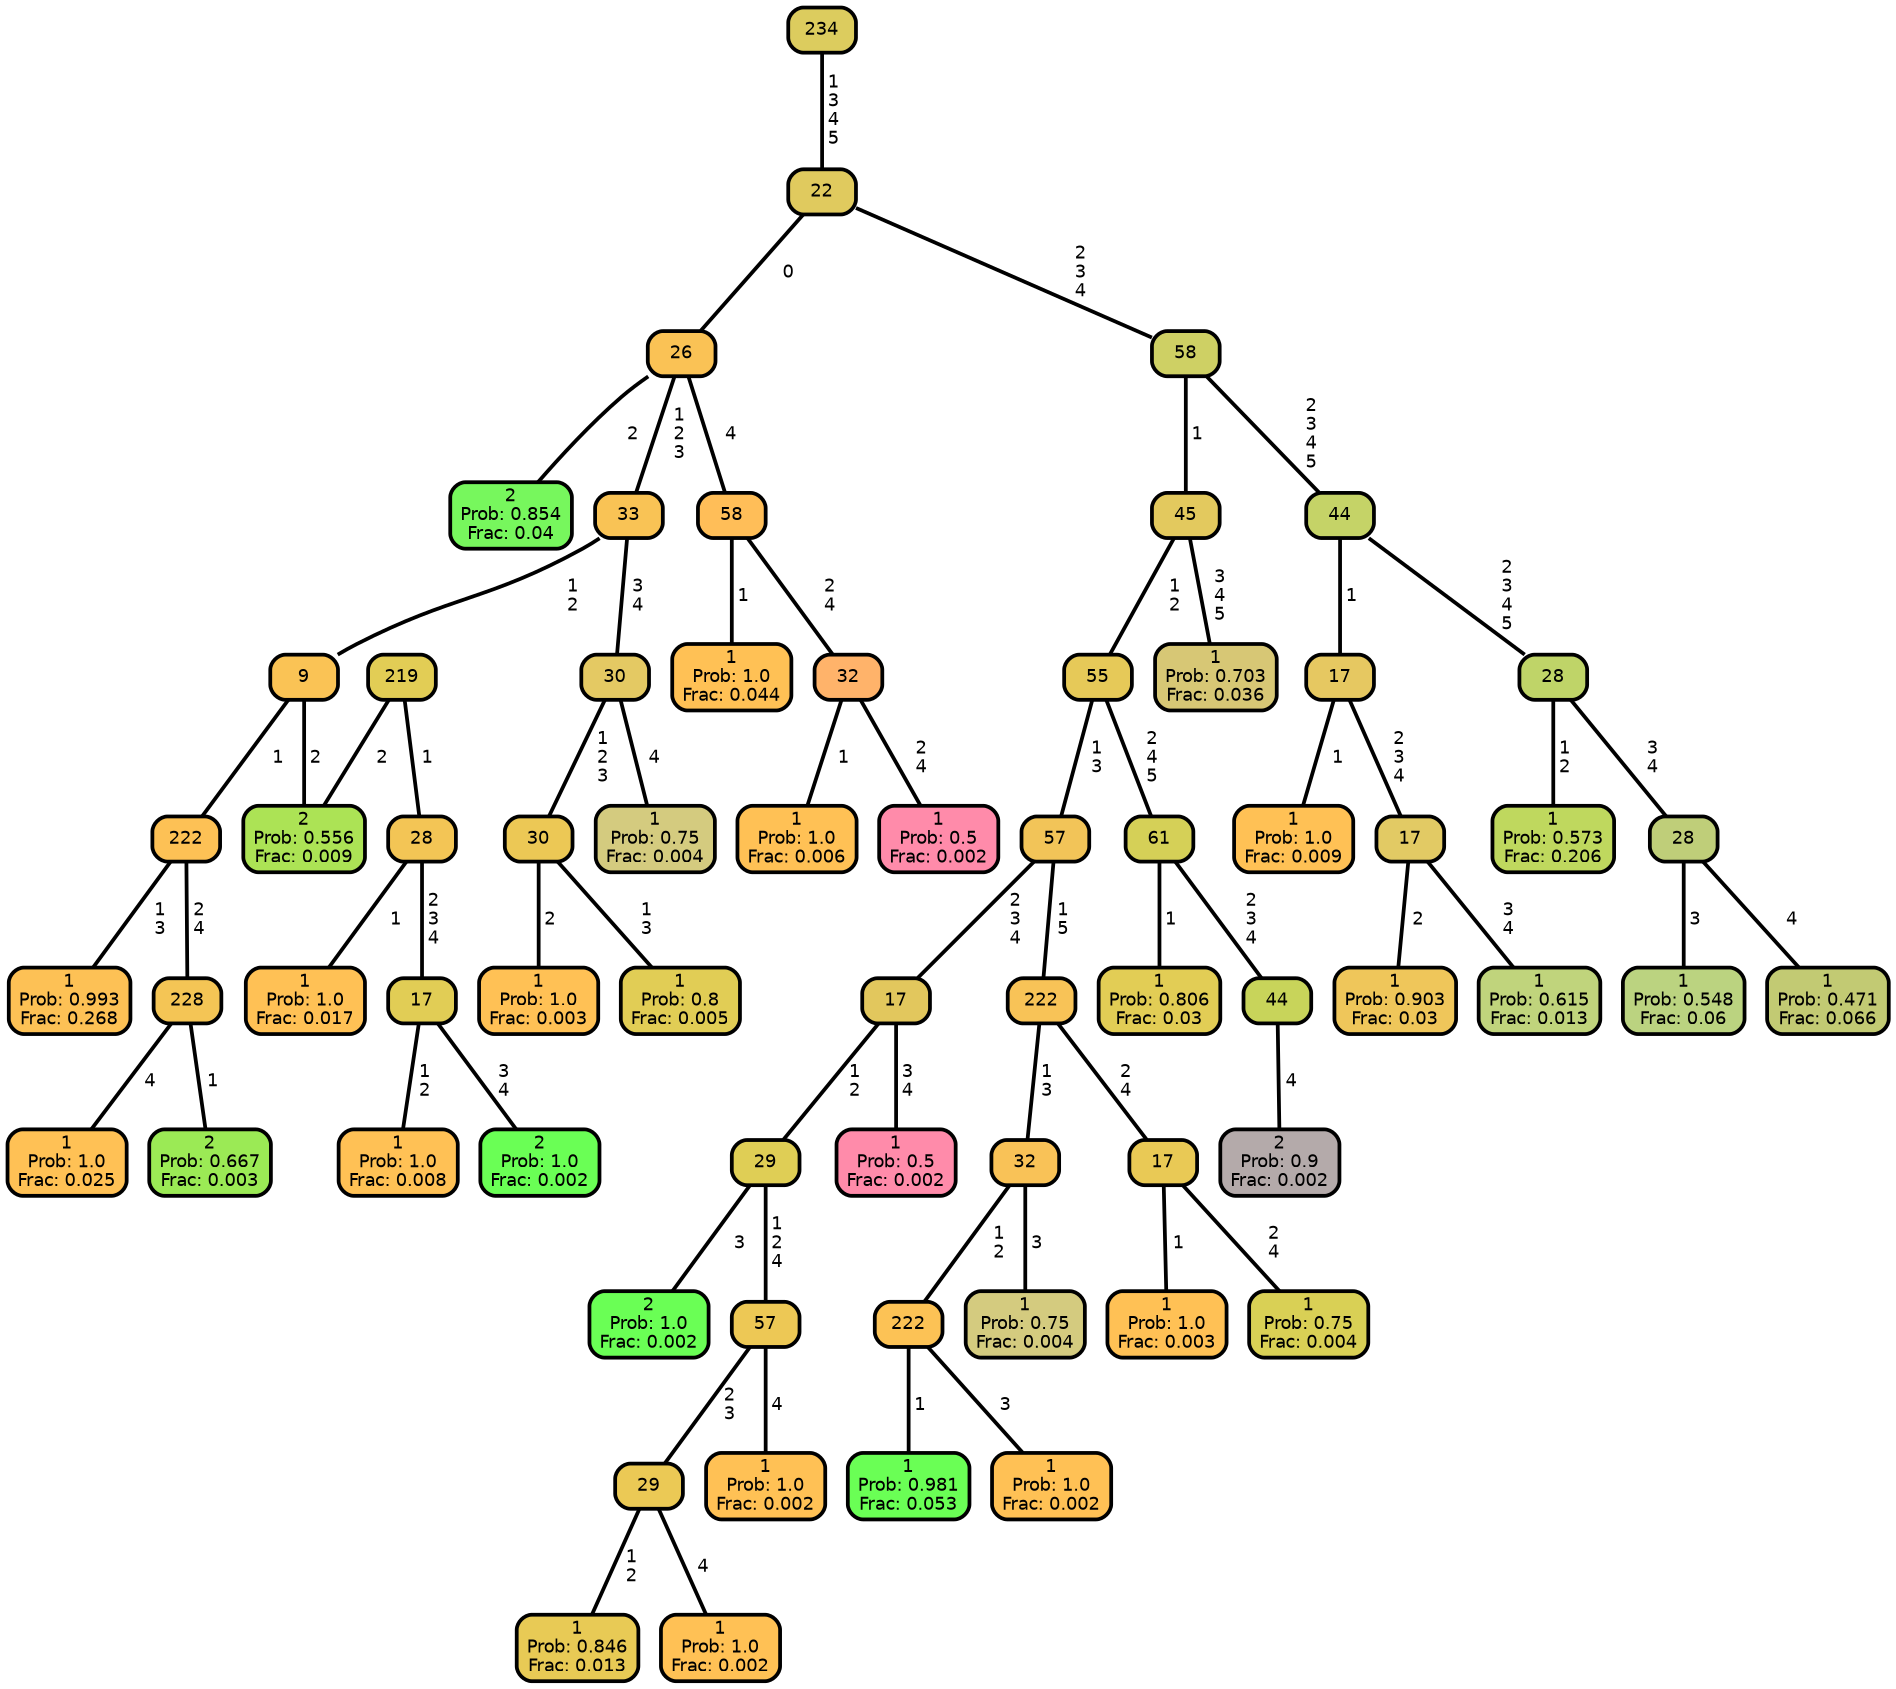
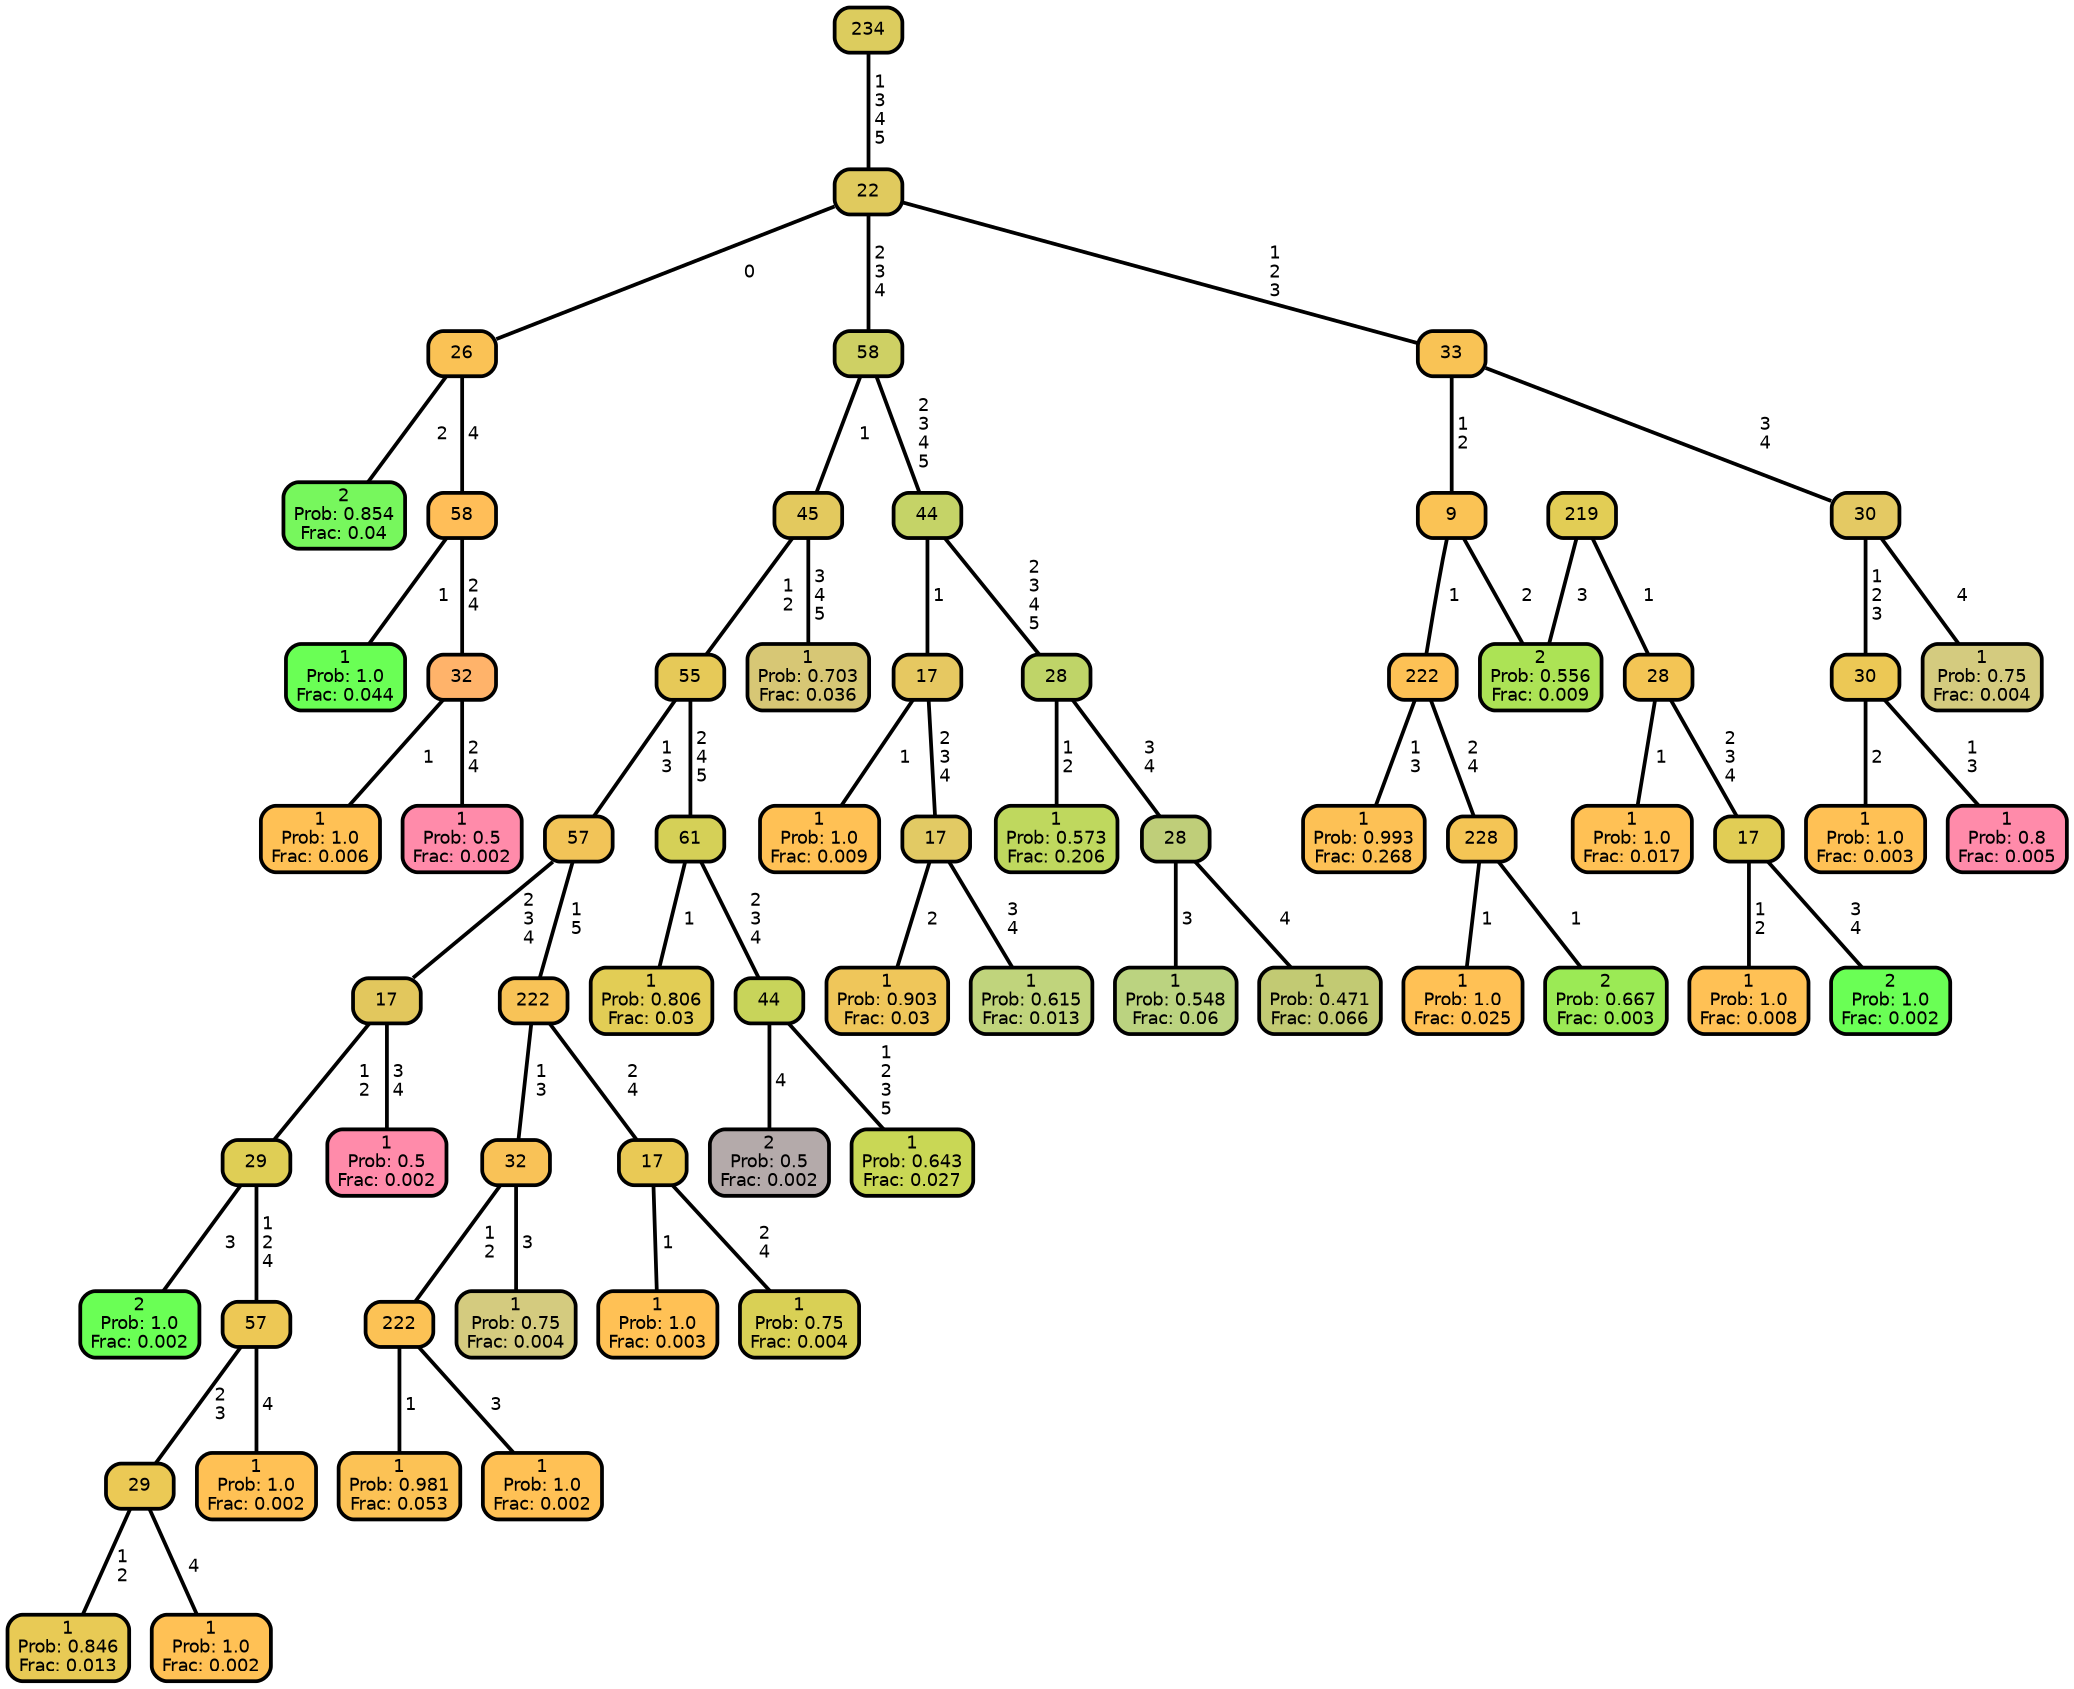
(655, 434) -> (1160, 273)
(732, 677) -> (346, 677)
(379, 758) -> (1580, 596)
(680, 1001) -> (2007, 839)
(147, 1082) -> (1484, 920)
none -> (912, 1163)
(1280, 1163) -> (769, 1163)
(909, 1486) -> (399, 1486)
